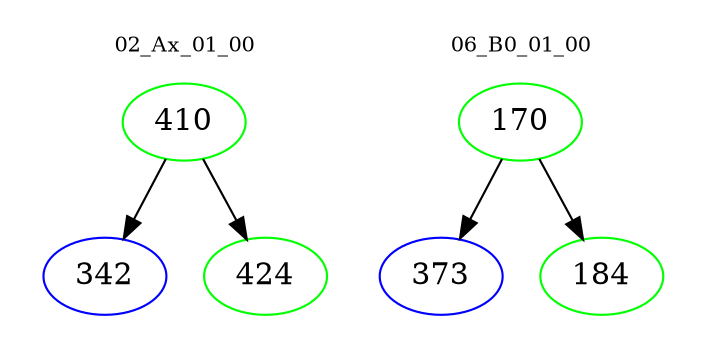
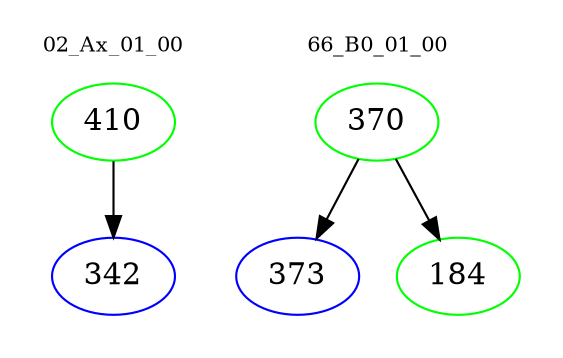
(521, 46) -> (378, 46)
(520, 122) -> (377, 122)
(266, 276) -> none
